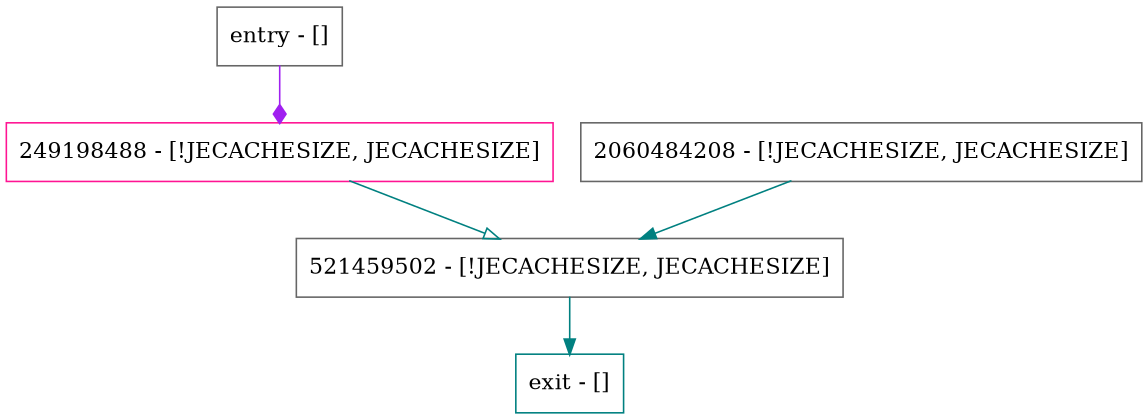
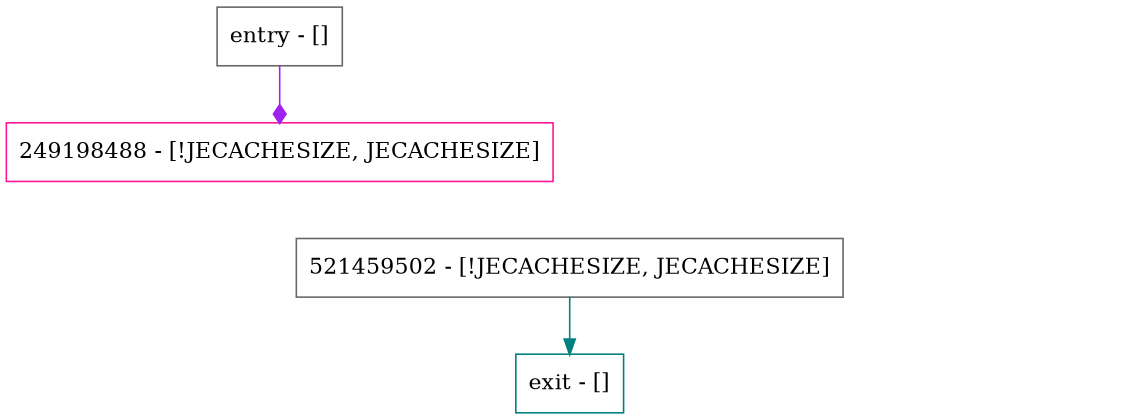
(861, 152) -> none
(417, 207) -> none
